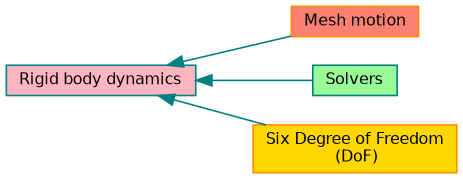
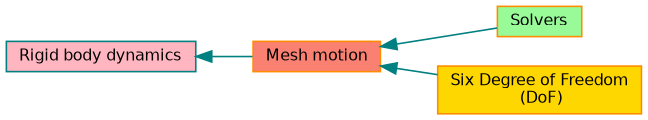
(262, 80) -> (447, 36)
(355, 80) -> (540, 21)
(220, 112) -> (417, 72)
